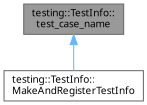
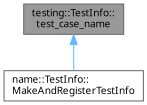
(74, 86) -> (74, 86)
